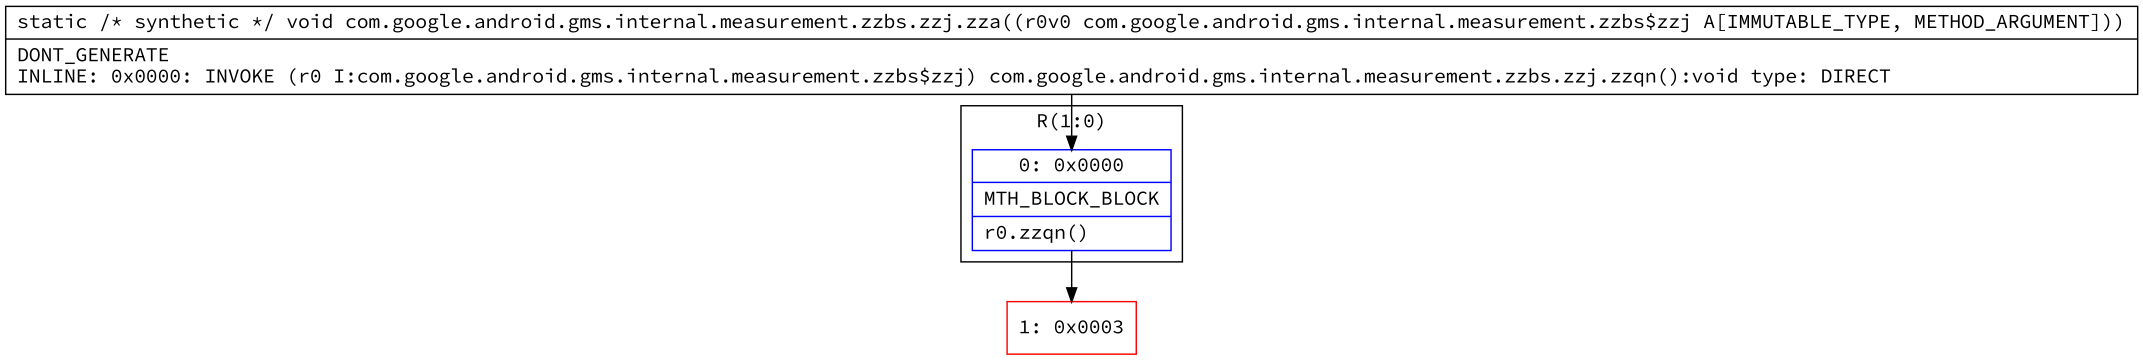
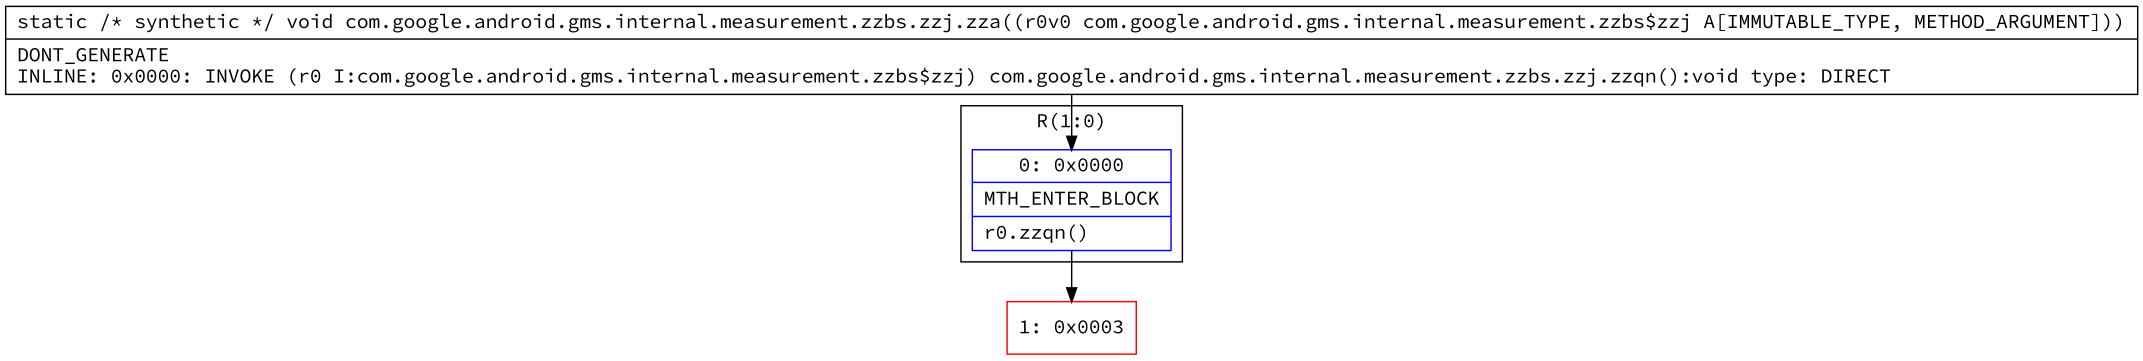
(1072, 199) -> (1072, 199)
